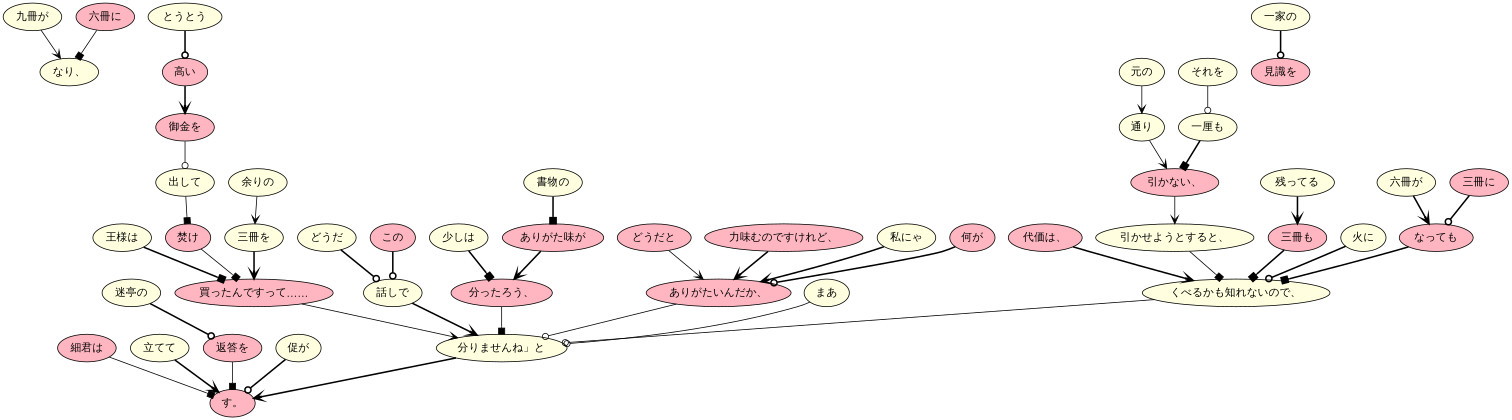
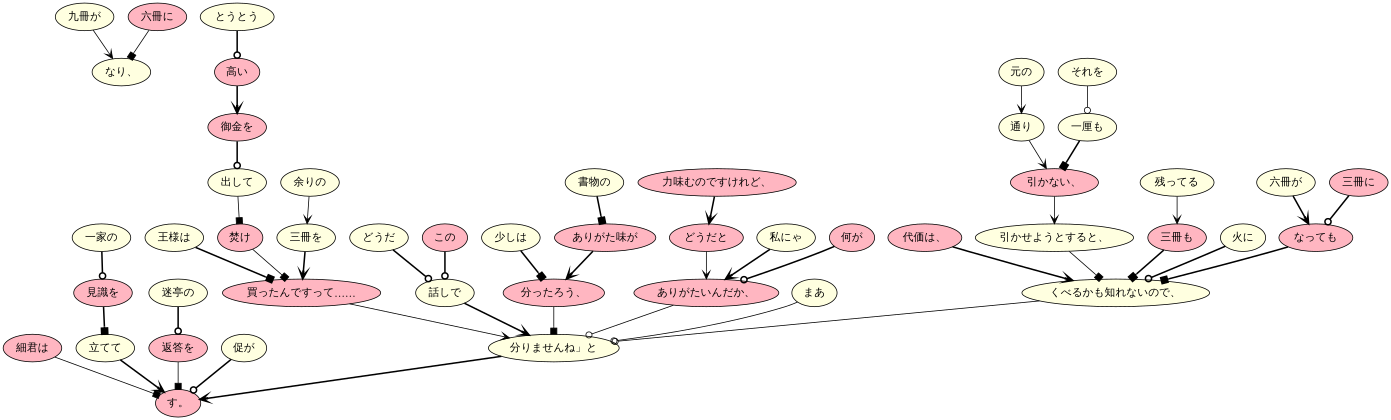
(185, 152) -> (237, 152)
(1297, 206) -> (1177, 206)
(754, 263) -> (712, 206)
none -> (104, 317)
